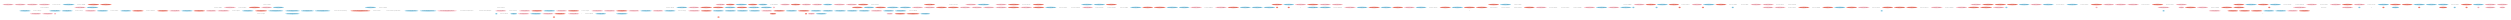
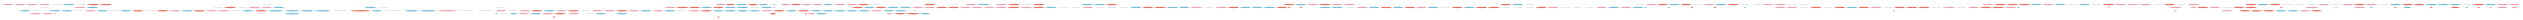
(2275, 5) -> (2287, 5)
none -> (1282, 7)
(377, 11) -> (377, 11)
